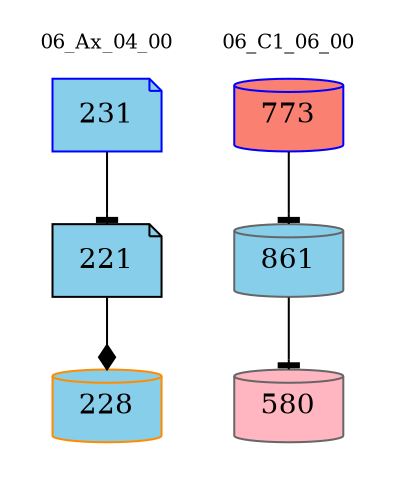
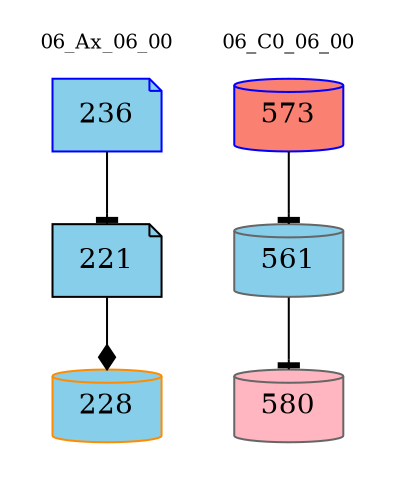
(107, 43) -> (107, 43)
(289, 43) -> (289, 43)
(107, 115) -> (107, 115)
(289, 115) -> (289, 115)
(289, 261) -> (289, 261)
